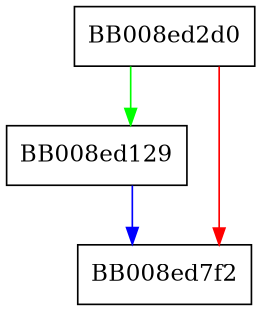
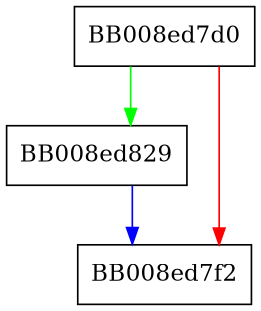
(165, 36) -> (165, 36)
(97, 155) -> (97, 155)
